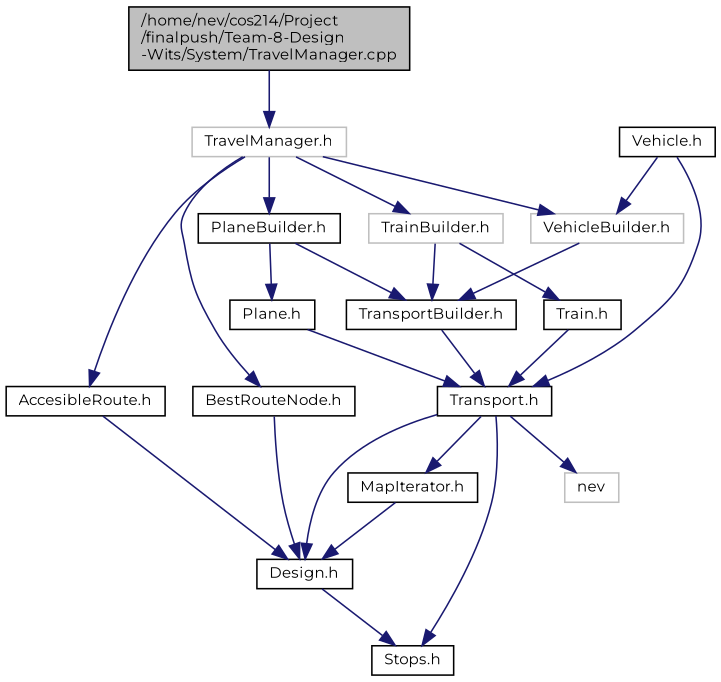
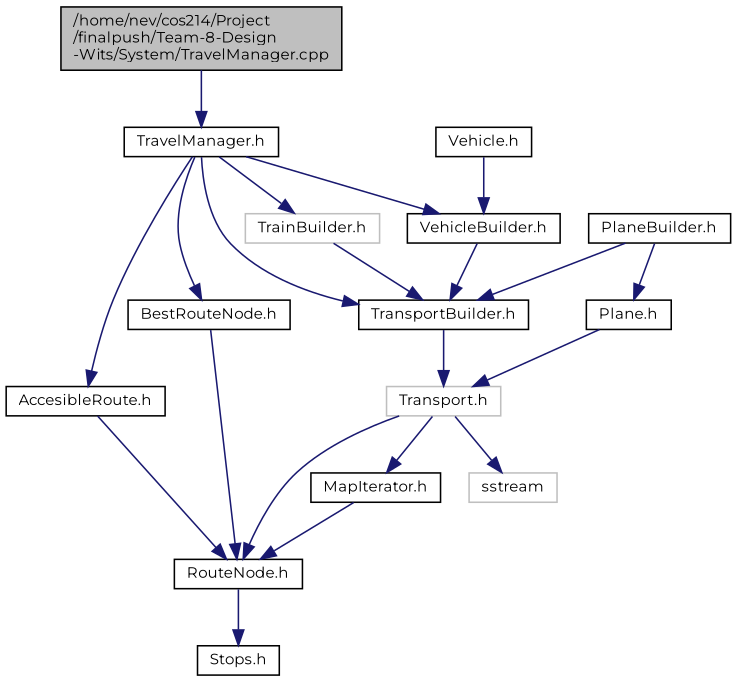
(269, 142) -> (201, 142)
(269, 177) -> (243, 255)
(607, 228) -> (484, 228)
(672, 296) -> none
(583, 315) -> none
(495, 401) -> (444, 401)
(592, 488) -> (513, 488)
(483, 530) -> none
(305, 574) -> (238, 574)
